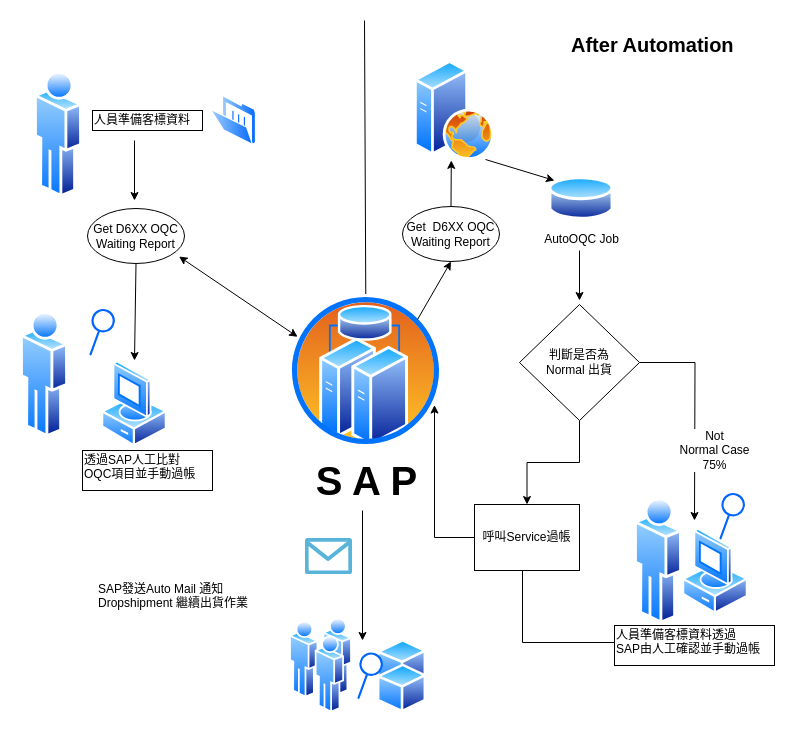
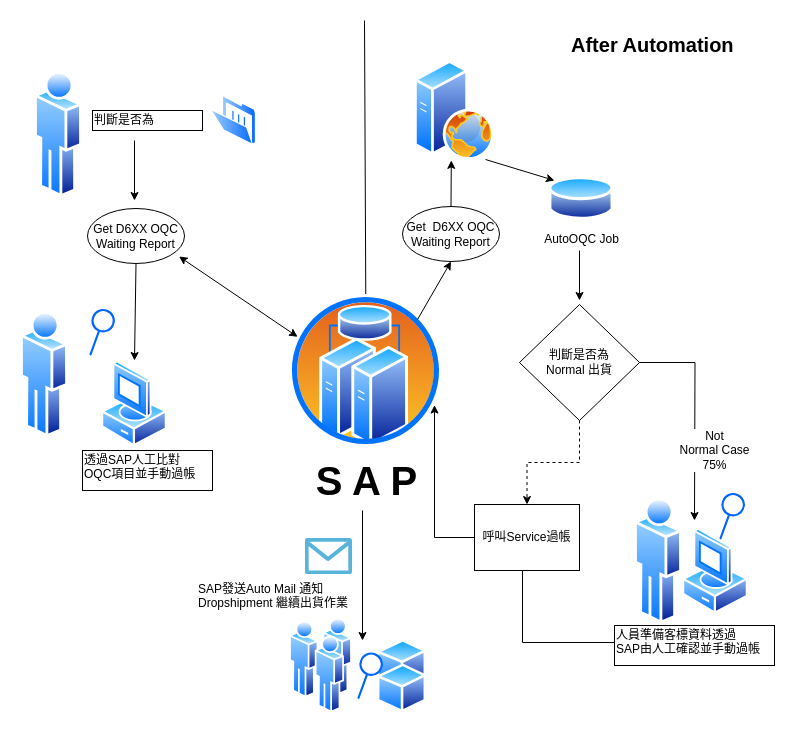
(143, 121) -> (125, 121)
(558, 463) -> (558, 463)
(181, 595) -> (281, 595)
